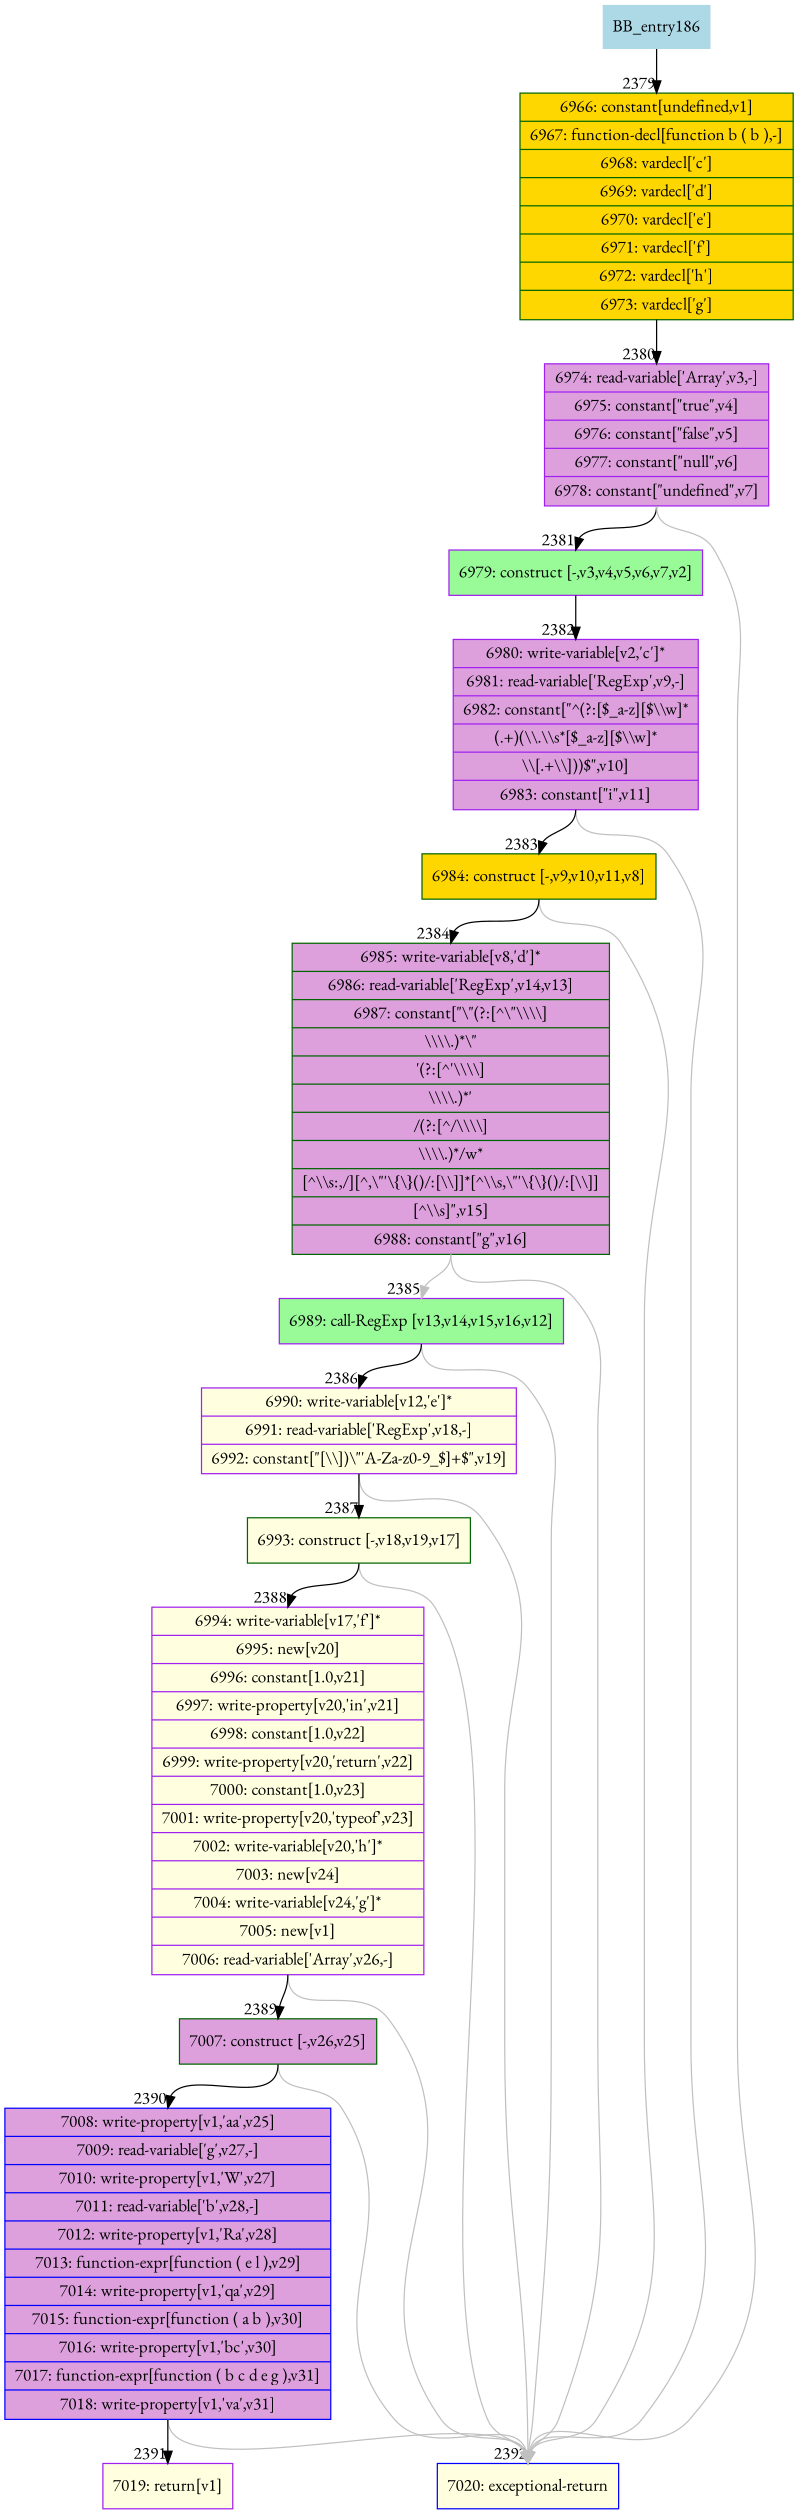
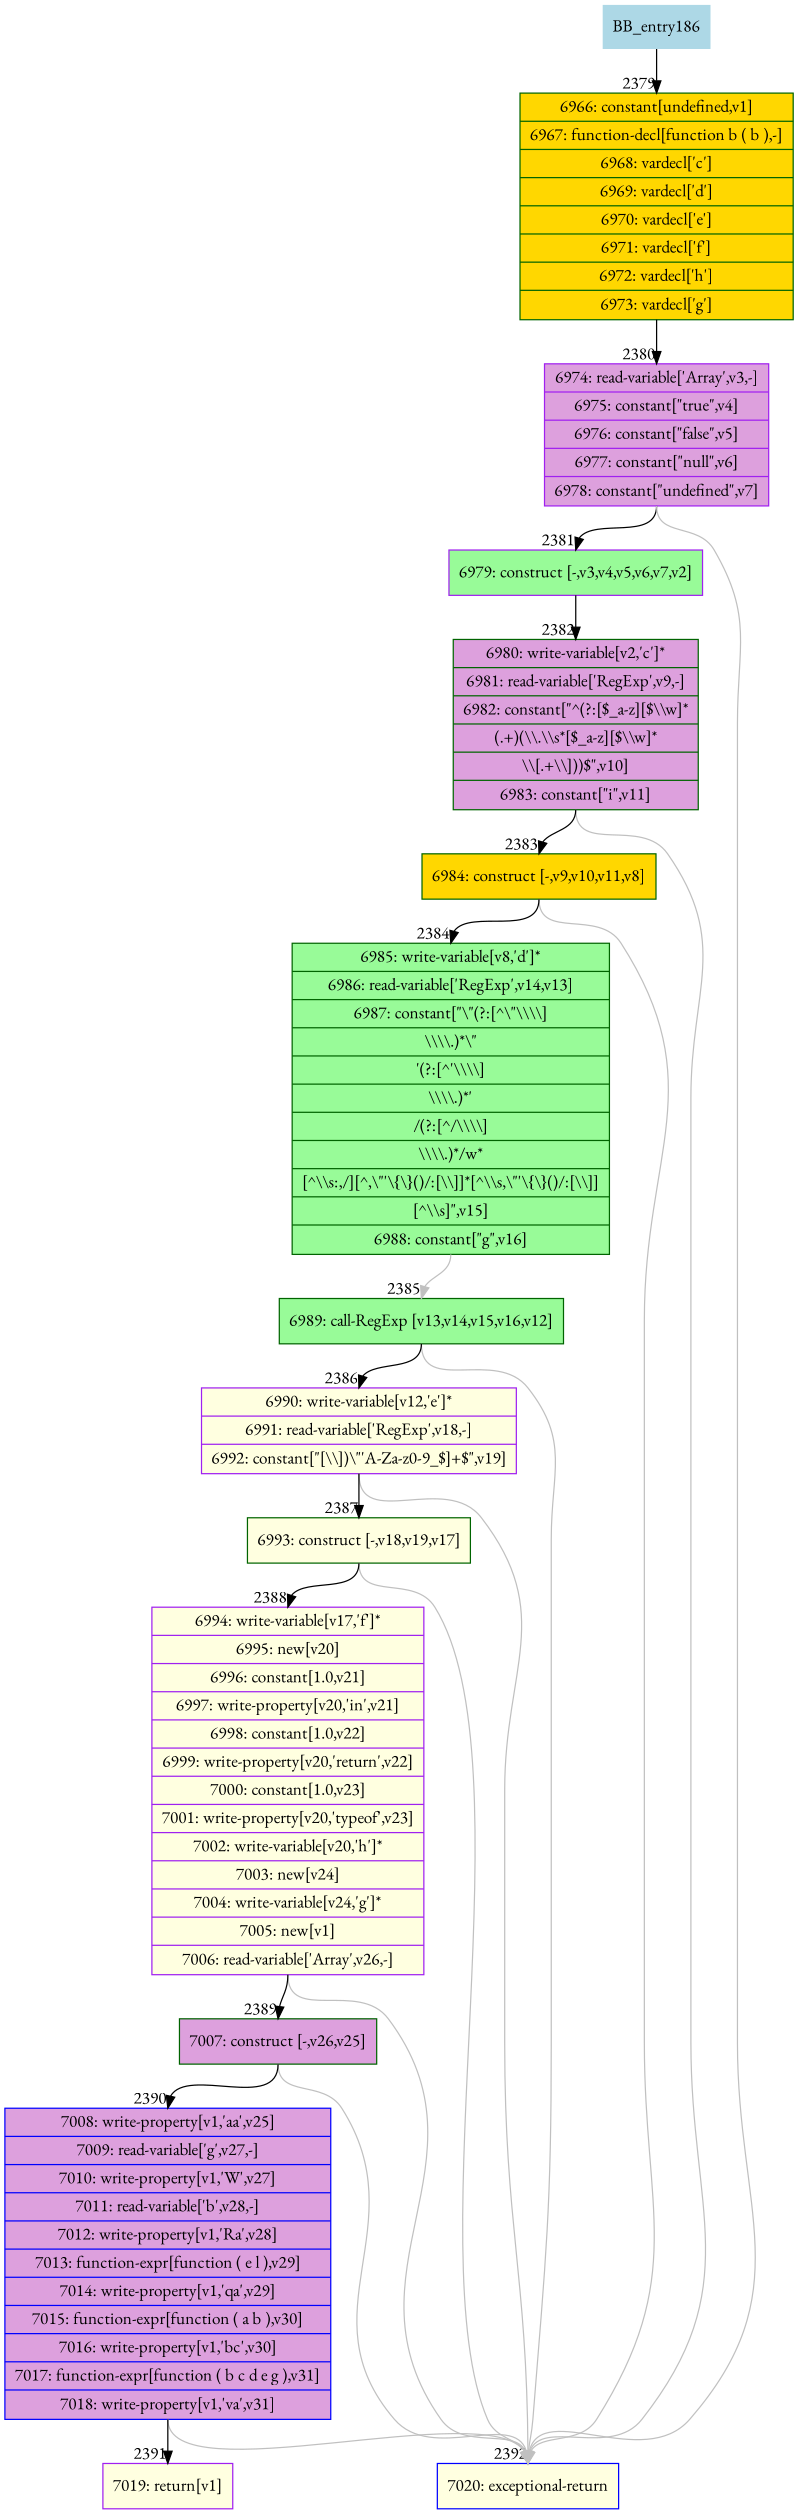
(576, 725) -> (576, 725)
(451, 1099) -> (451, 1099)
(421, 1321) -> (421, 1321)
(598, 1807) -> none
